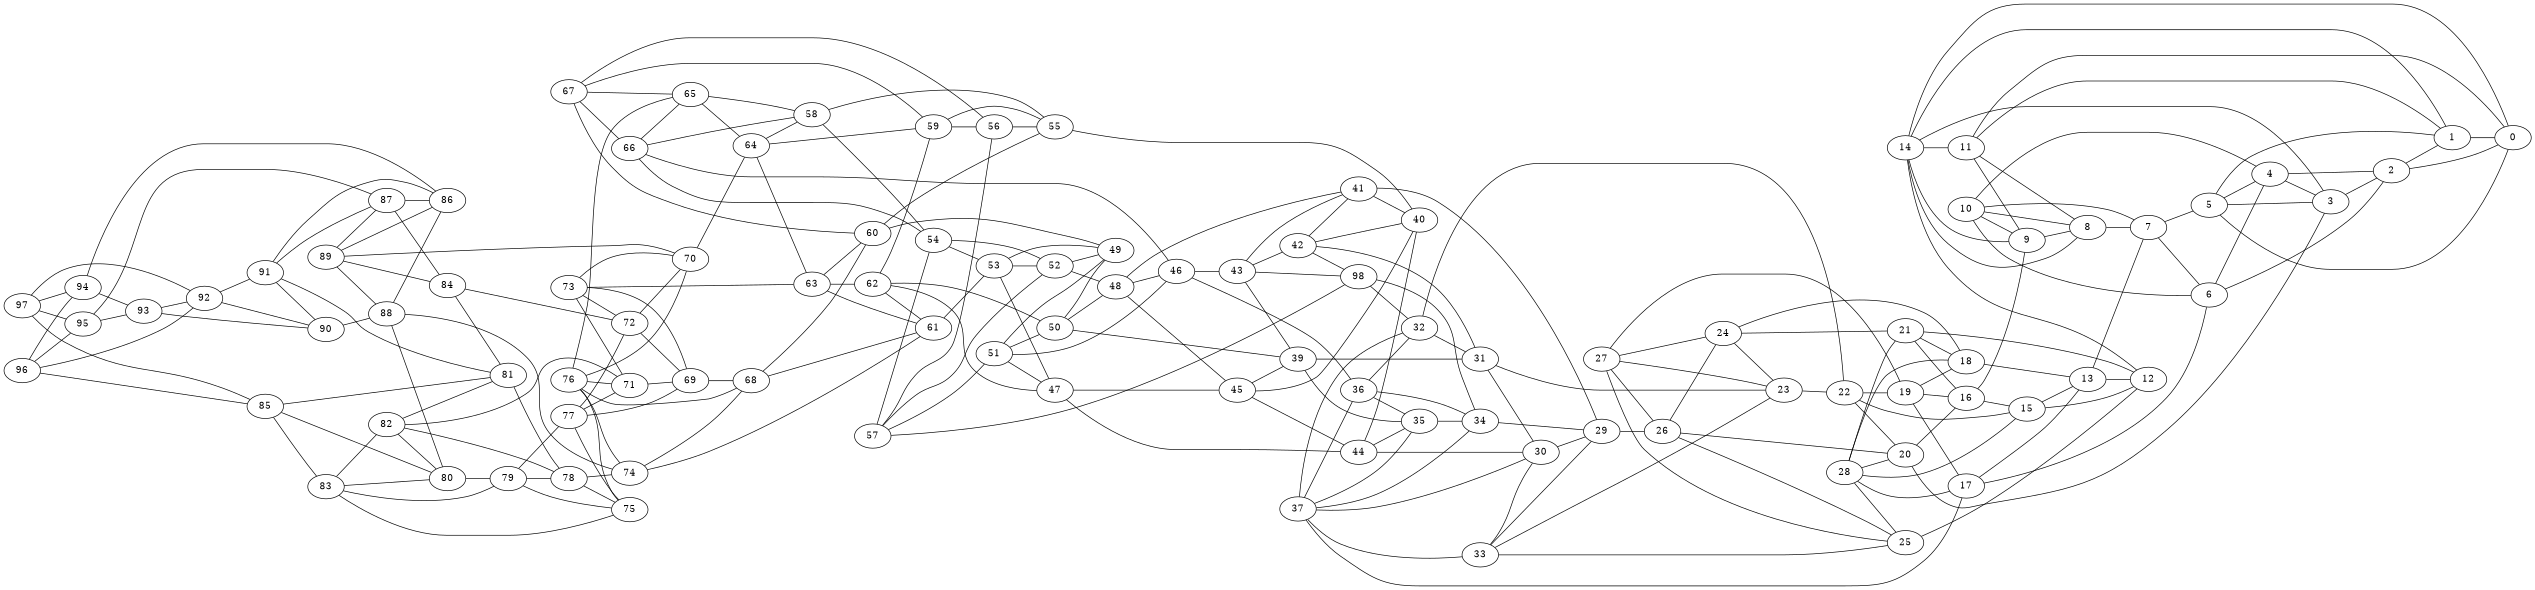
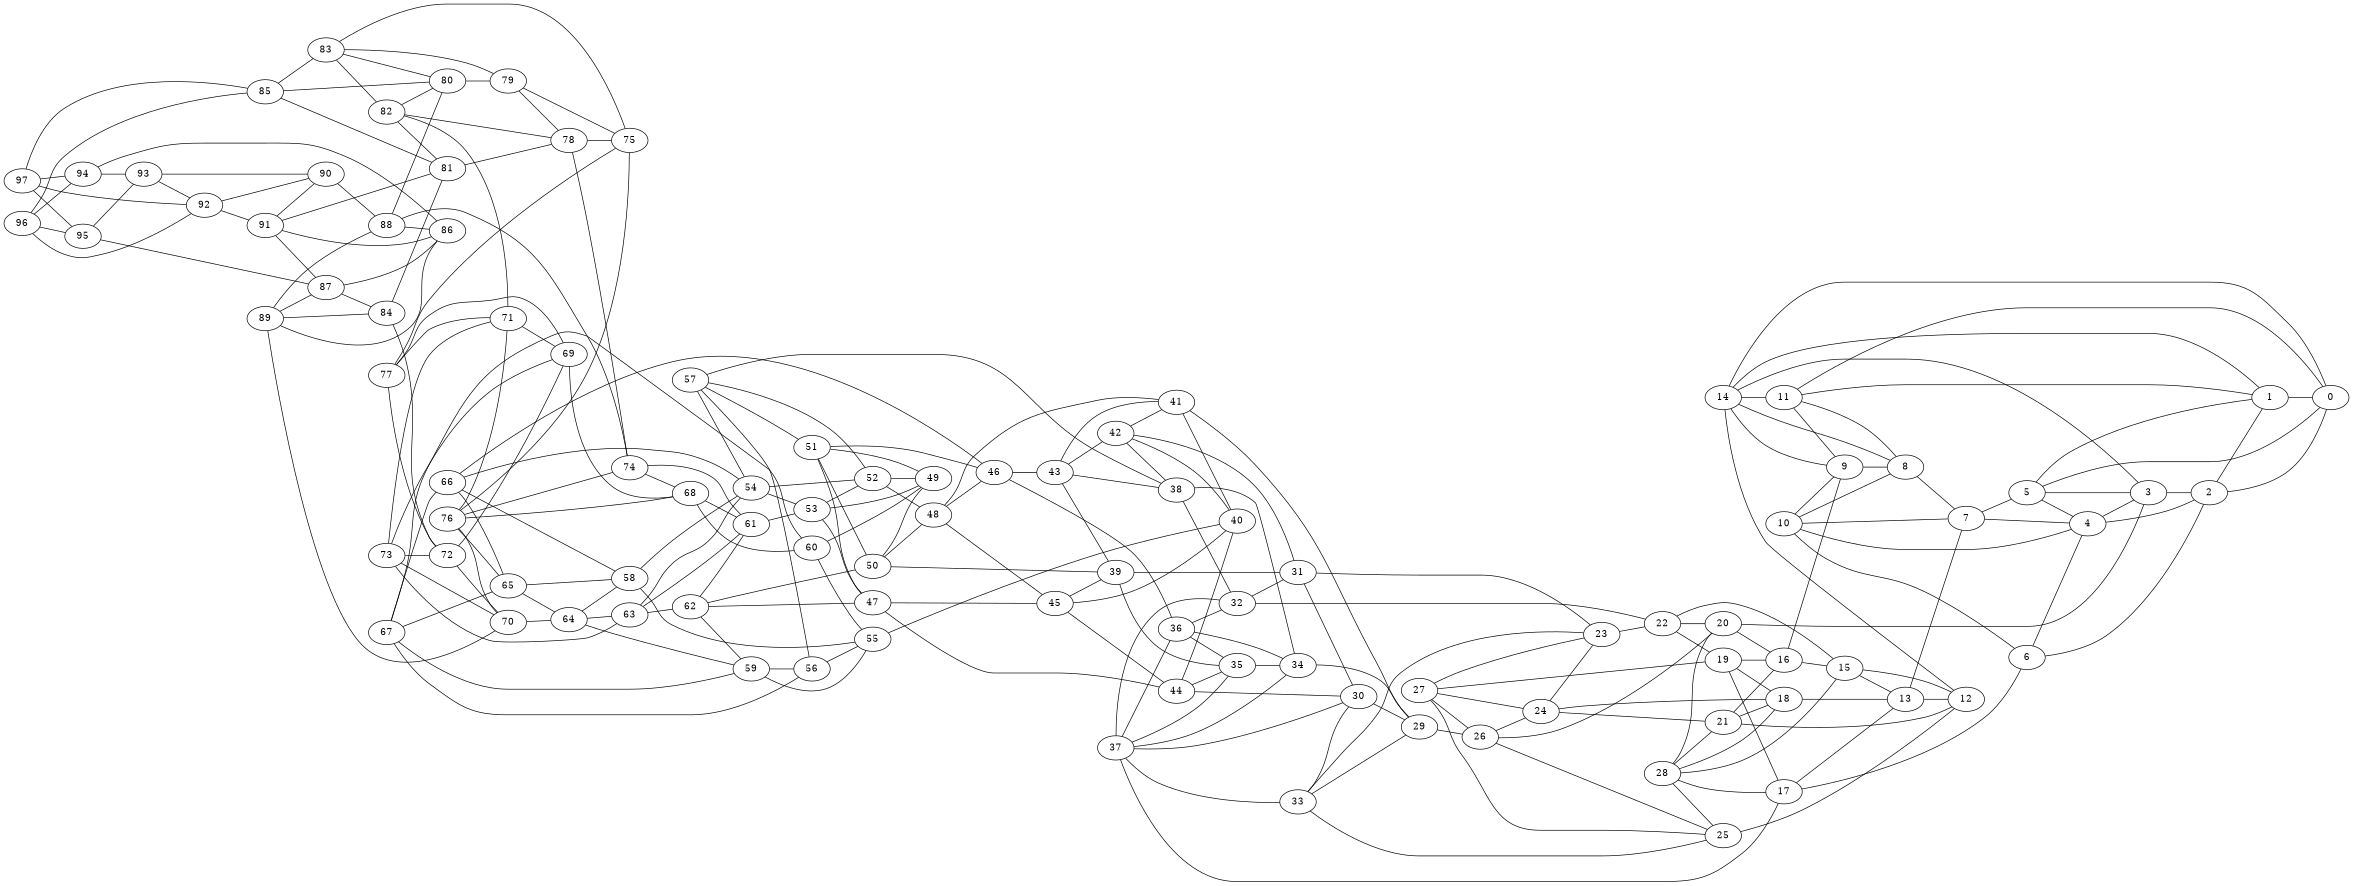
(842, 259) -> (691, 552)
(2179, 261) -> (2027, 521)
(1359, 277) -> (1177, 490)
(539, 447) -> none
